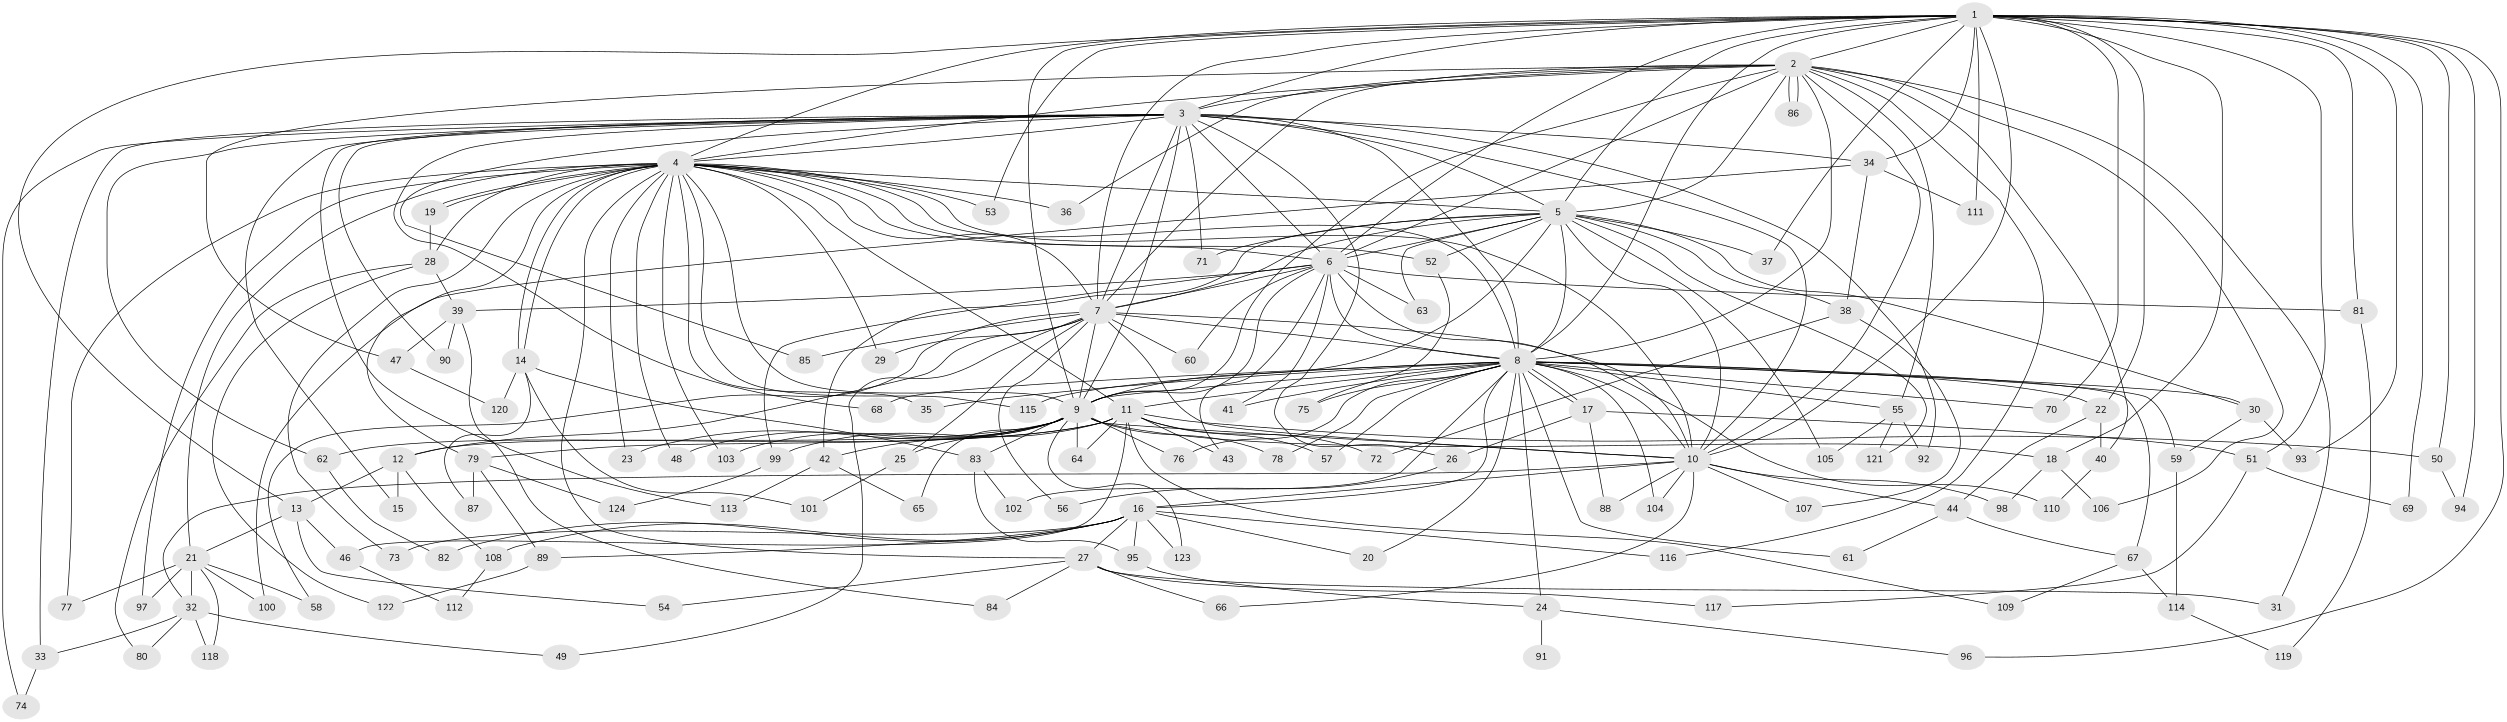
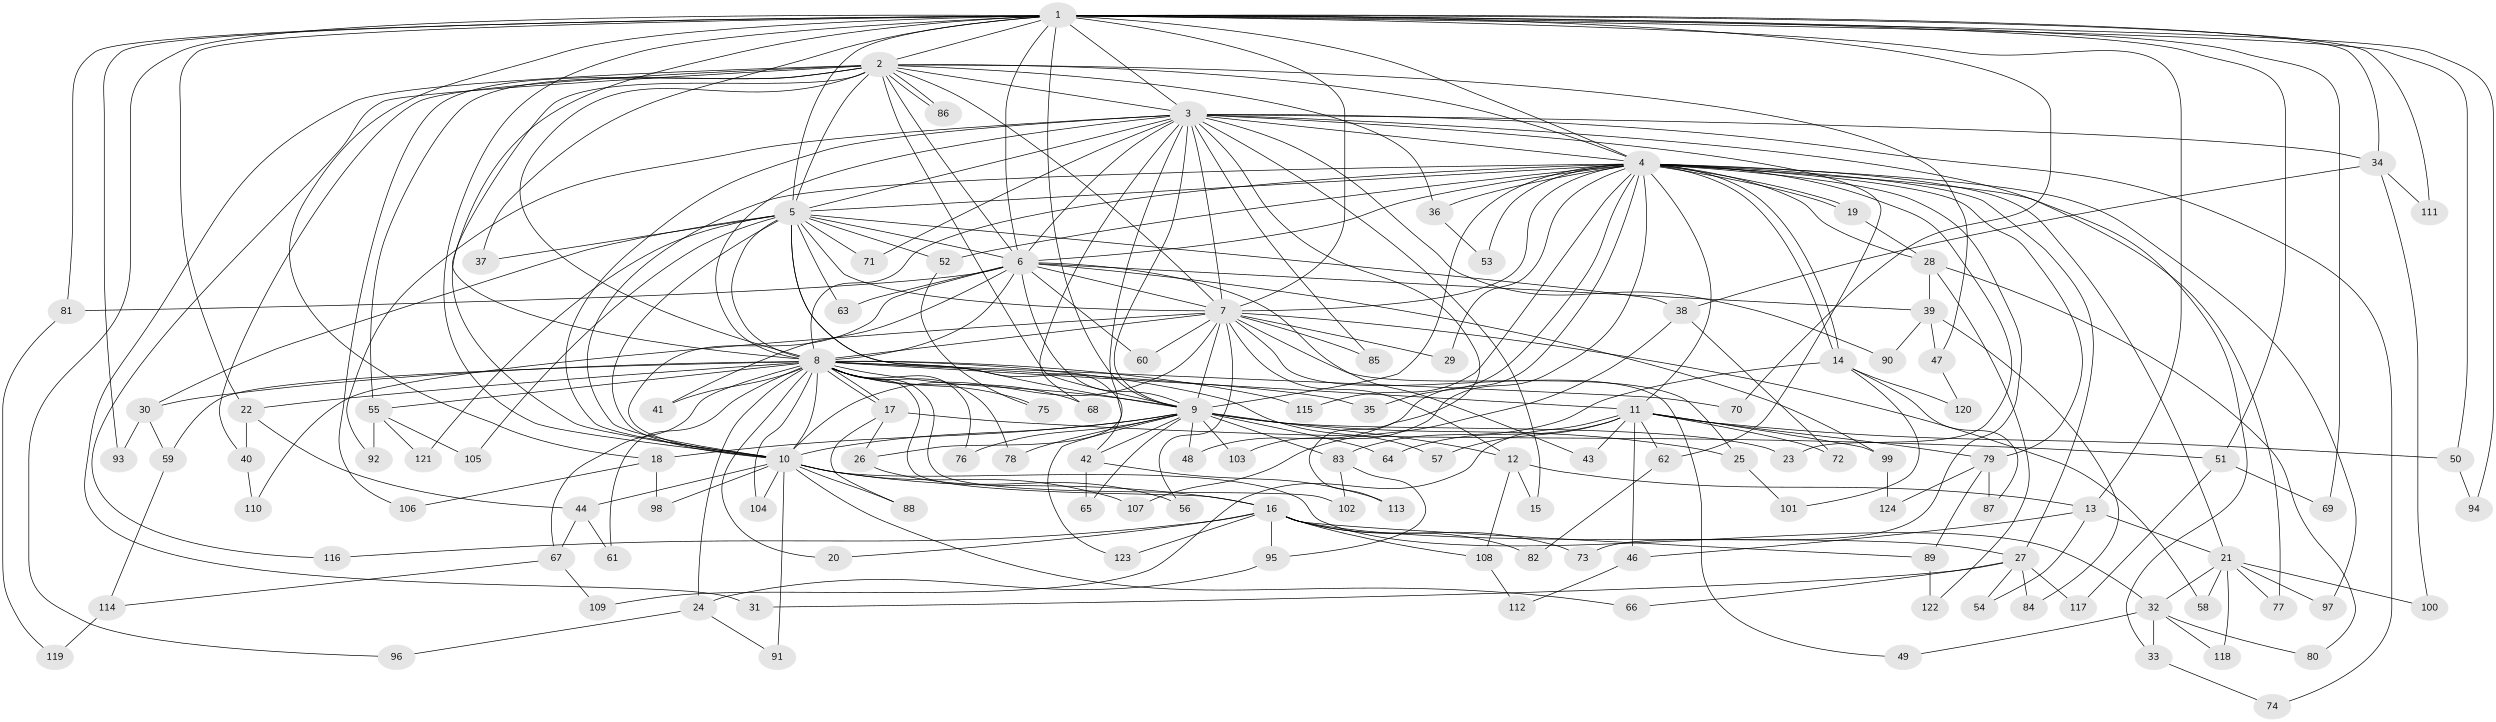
(1434, 29) -> (1458, 235)
none -> (782, 558)
